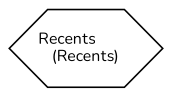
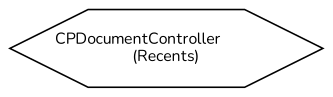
(86, 48) -> (166, 48)
